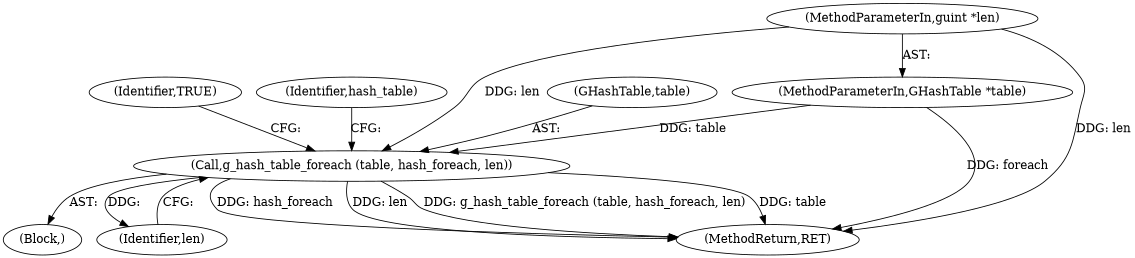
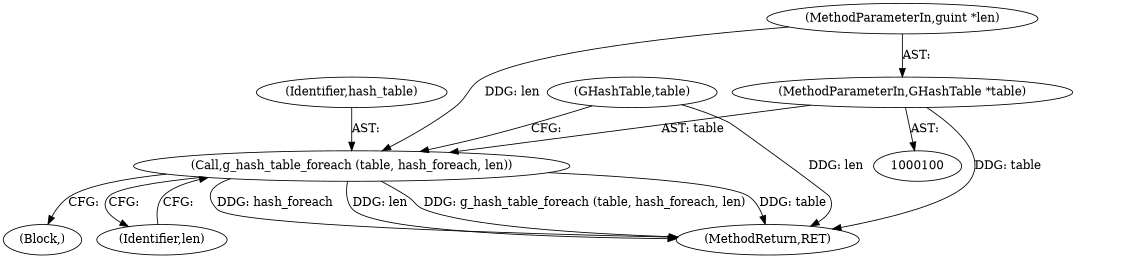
(165, 92) -> none
(368, 129) -> (368, 129)
(548, 129) -> (548, 129)
(693, 129) -> (693, 129)
none -> (918, 166)
(1008, 166) -> (1008, 166)
(1048, 178) -> (772, 153)
(86, 203) -> (86, 203)
(126, 203) -> (126, 203)
